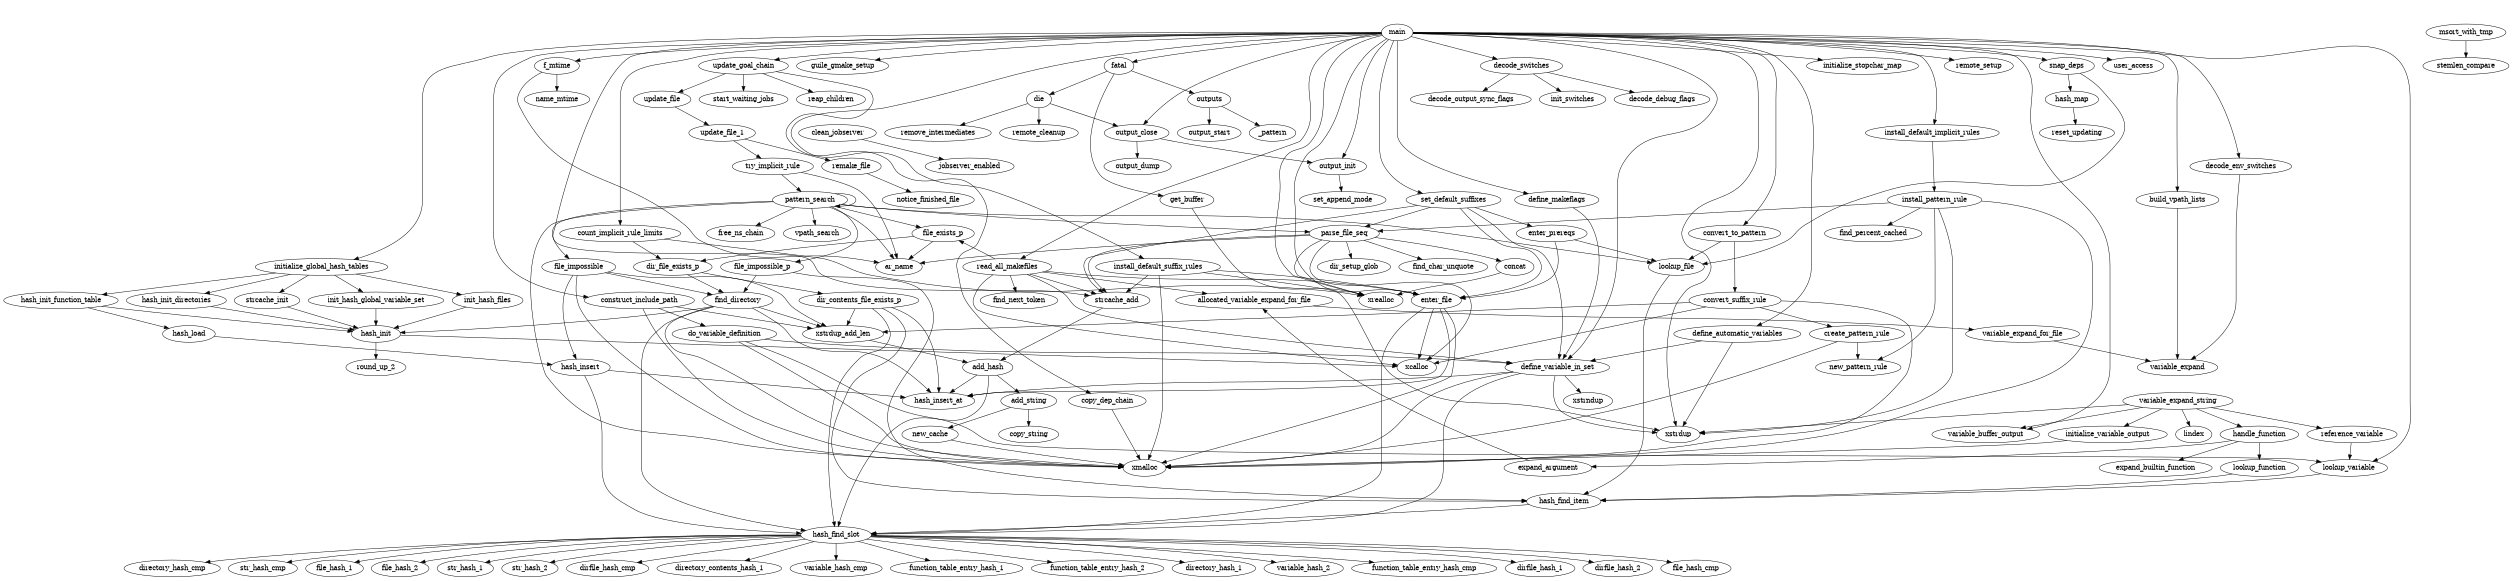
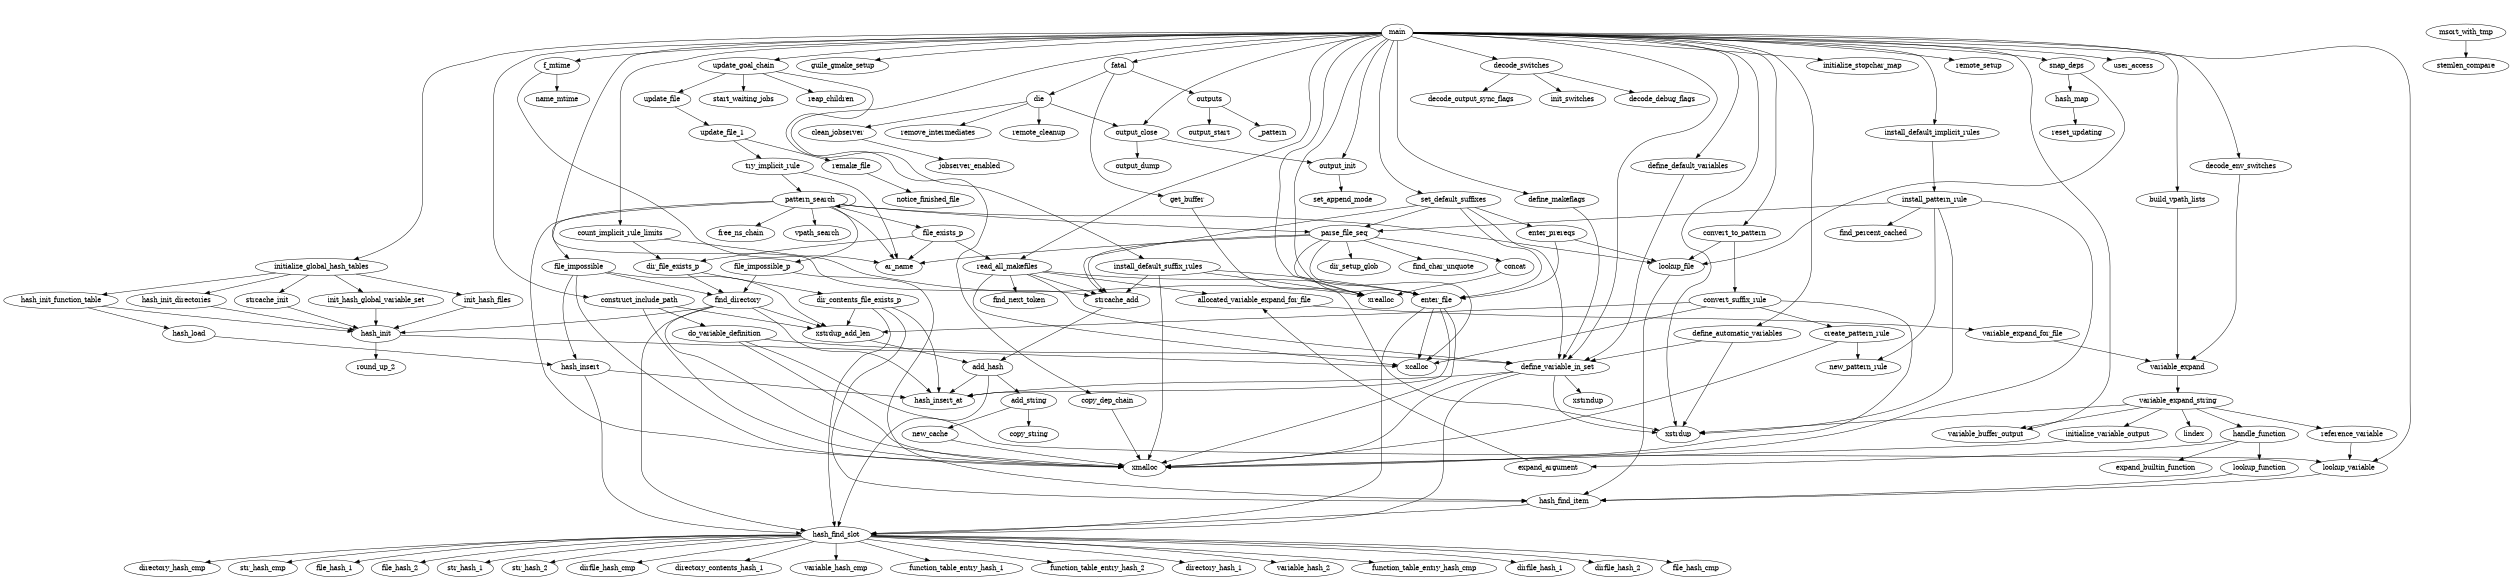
none -> (949, 114)
none -> (1688, 166)
(979, 251) -> (966, 247)
none -> (2178, 382)
